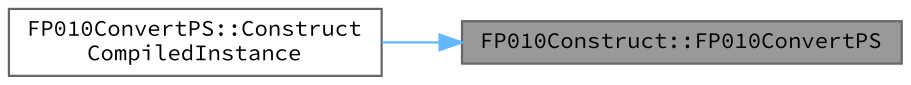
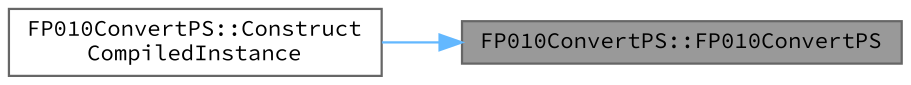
(682, 42) -> (682, 42)
